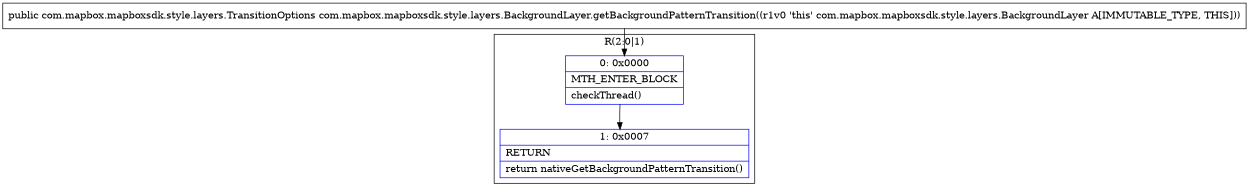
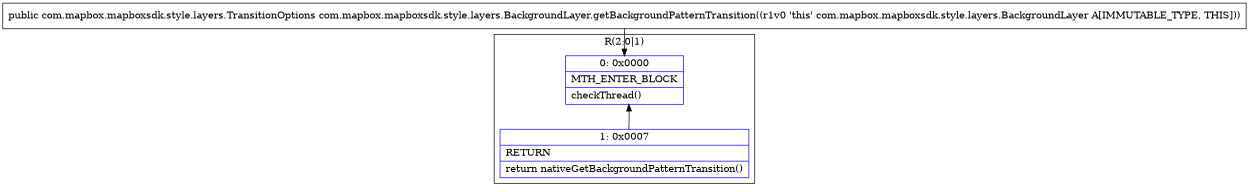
(620, 113) -> (629, 120)
